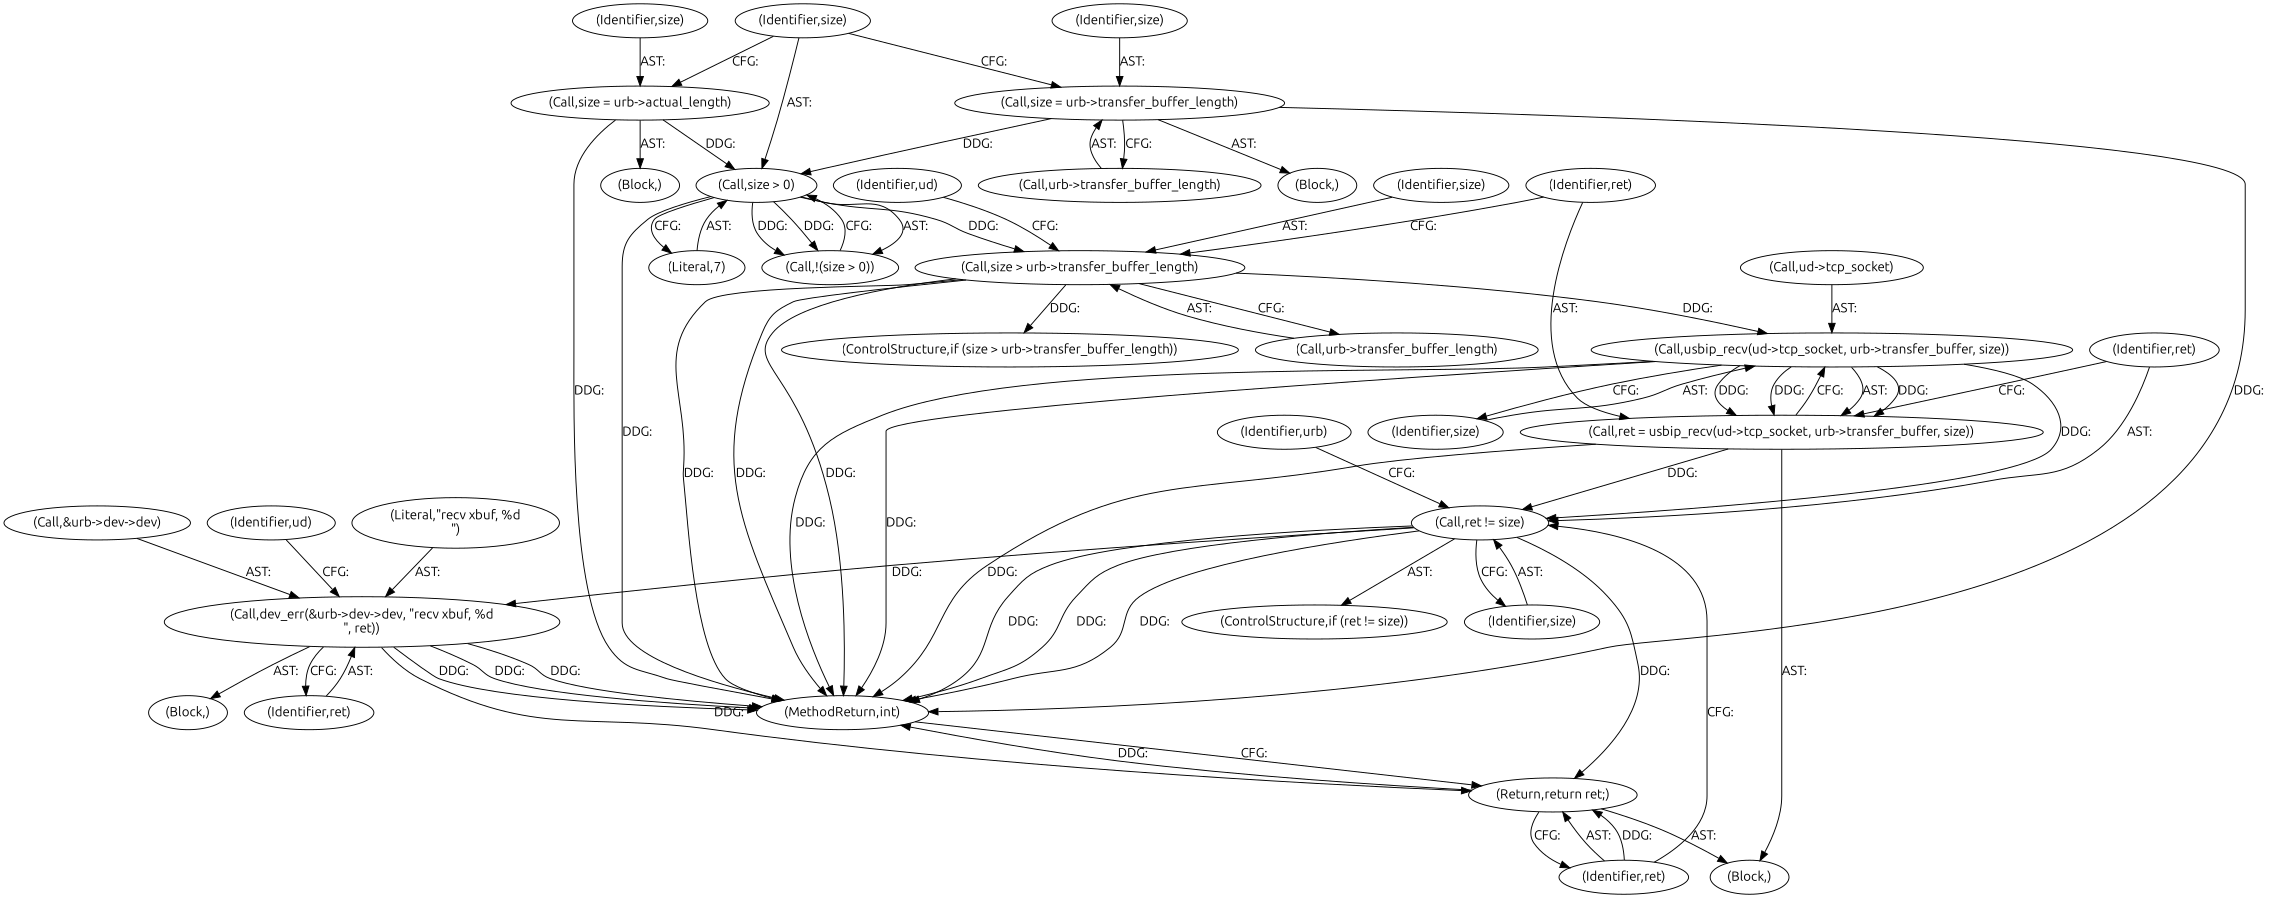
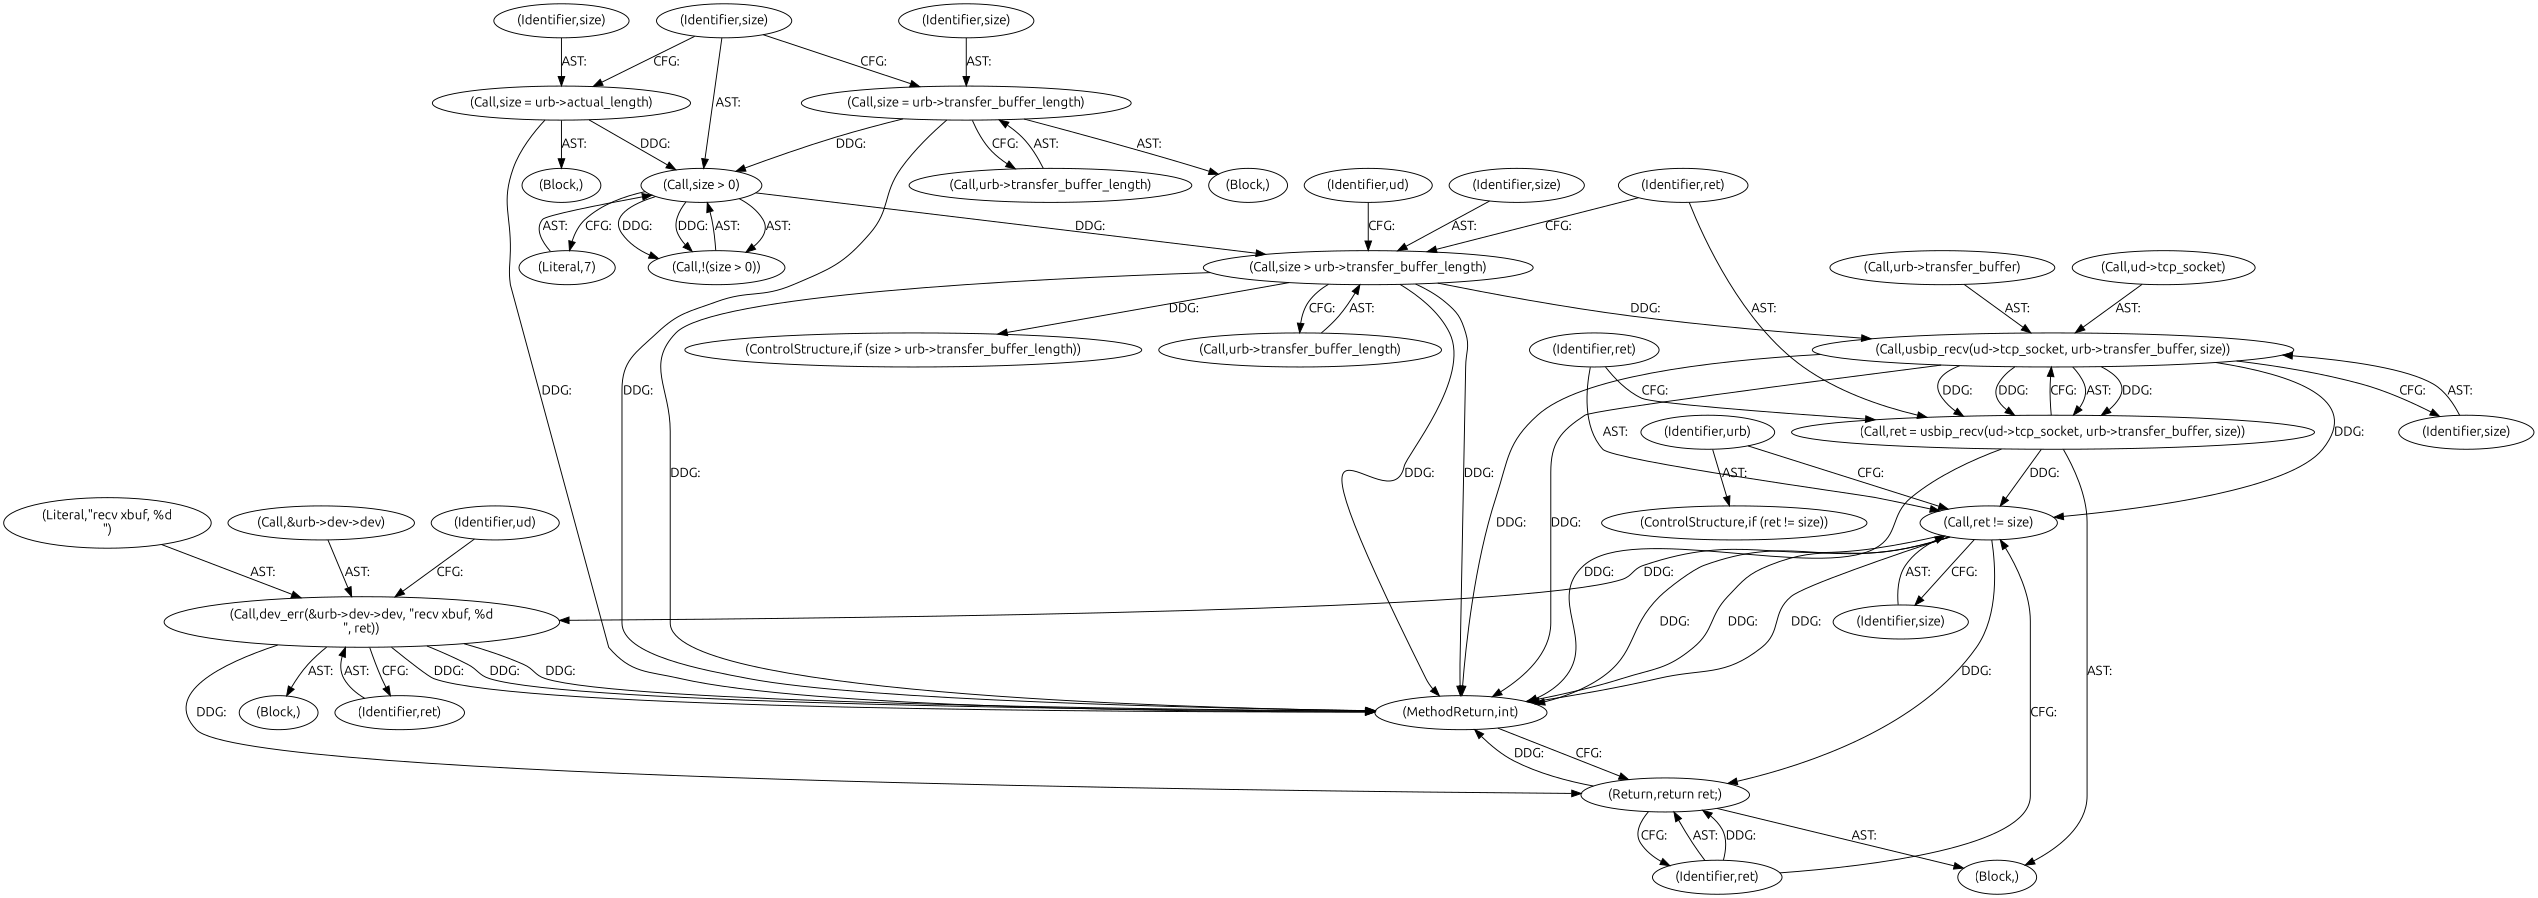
(861, 227) -> (729, 227)
none -> (1942, 268)
(622, 471) -> none
(1402, 570) -> (1718, 467)
